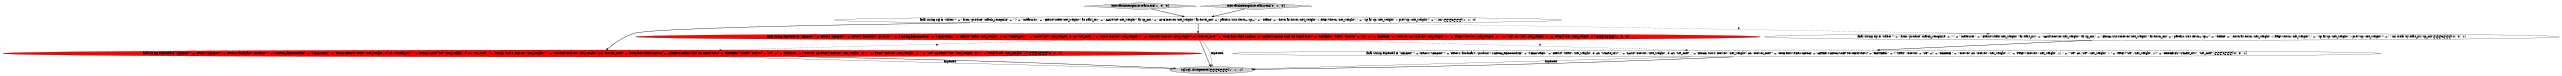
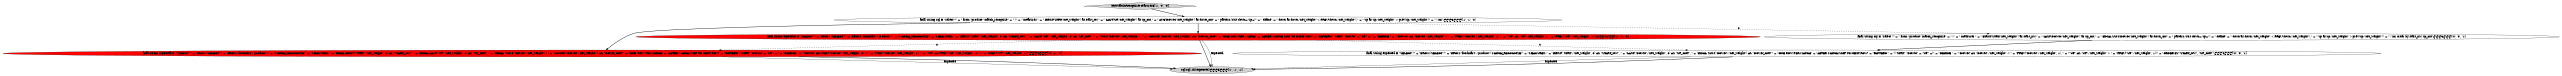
(1256, 6) -> none
